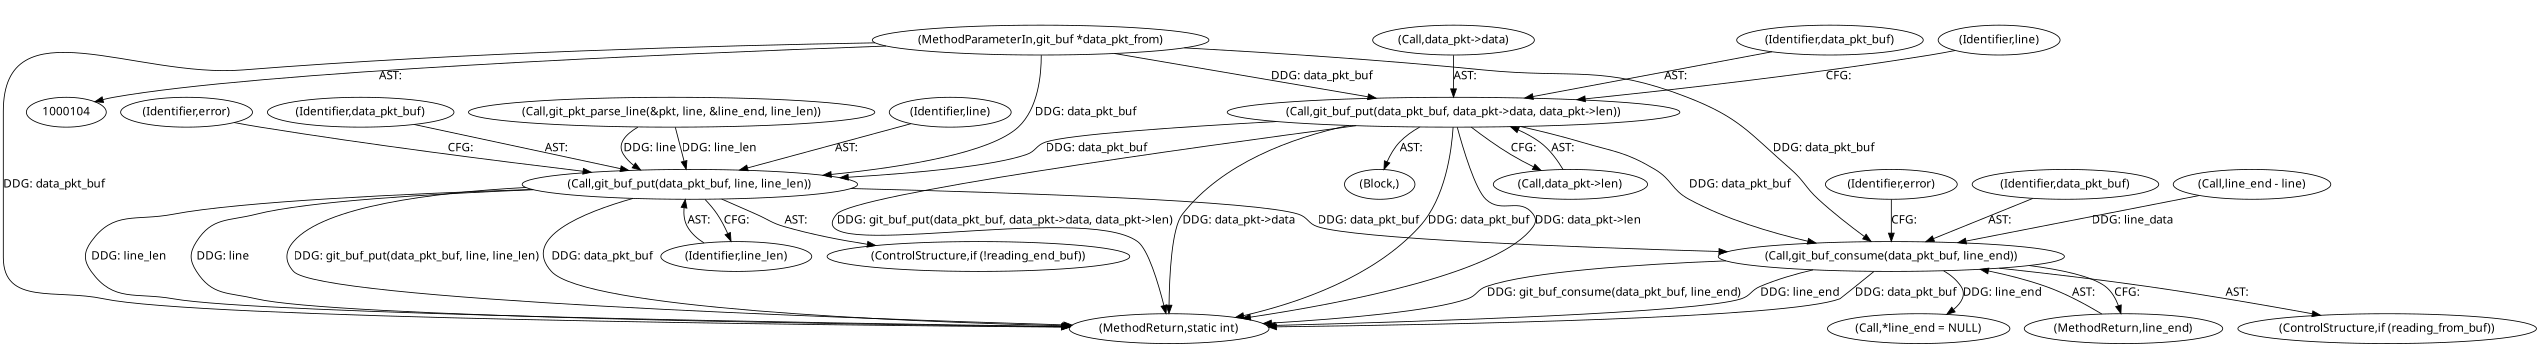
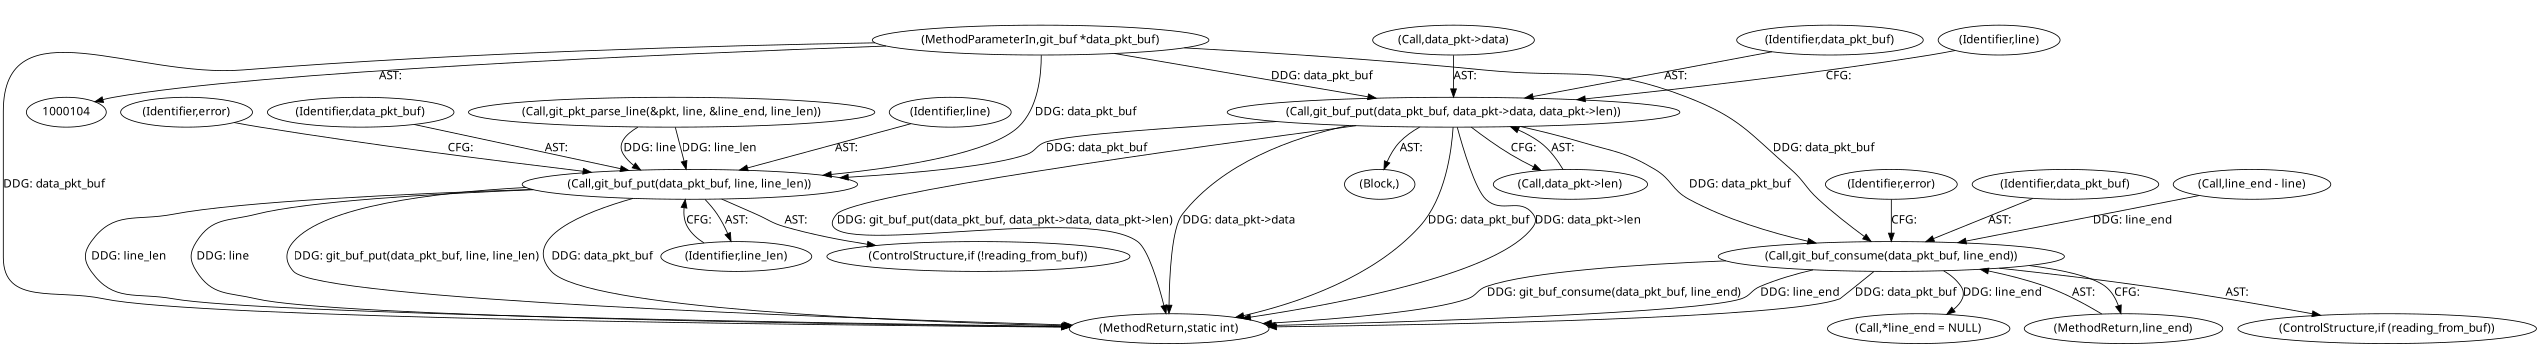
(1041, 40) -> (1041, 40)
(1287, 212) -> none
(701, 220) -> (701, 220)
(738, 220) -> (738, 220)
(2133, 220) -> (2133, 220)
(978, 257) -> (978, 257)
